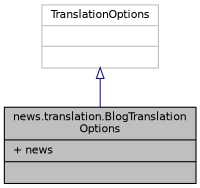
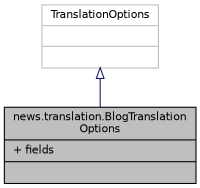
(33, 150) -> (34, 150)
